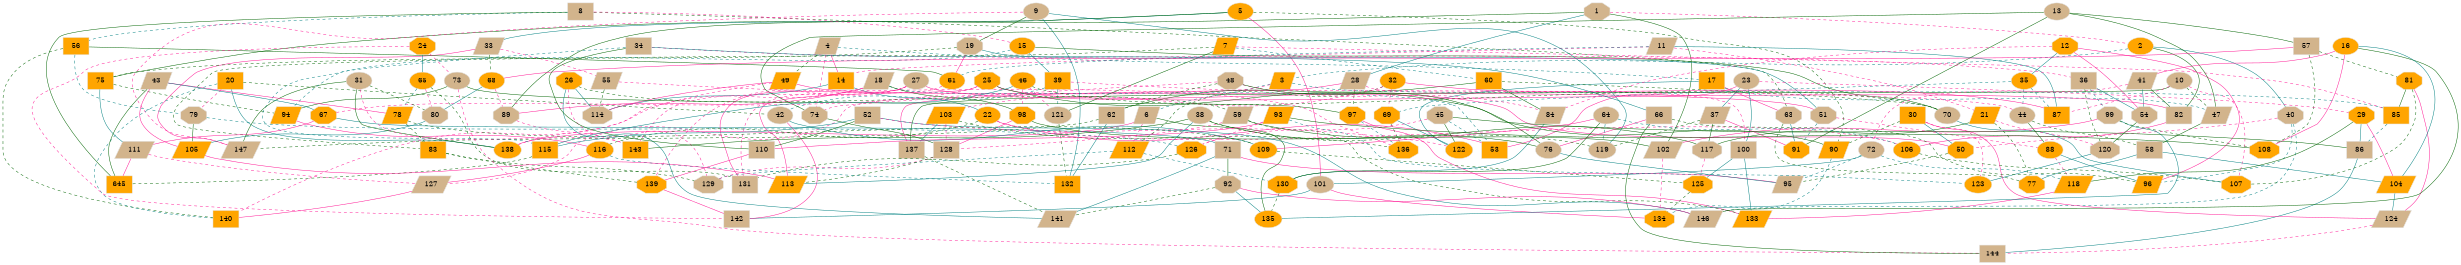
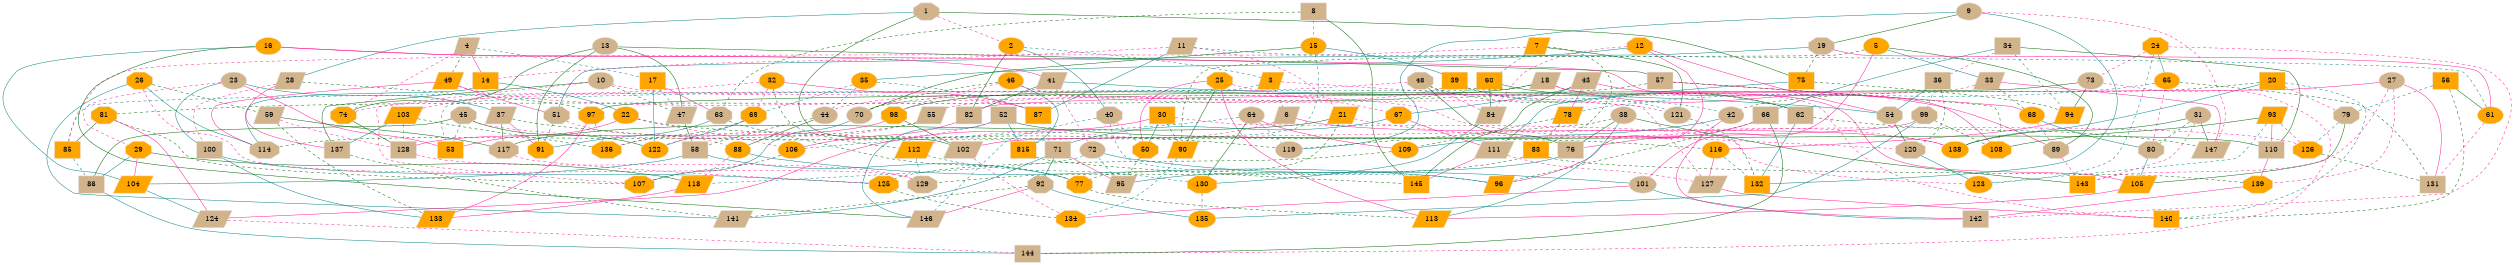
(280, 21) -> none
(815, 115) -> (343, 115)
(545, 150) -> (1023, 150)
(1548, 150) -> (1571, 150)
(1282, 157) -> none
none -> (2108, 162)
(870, 173) -> (1252, 209)
(119, 185) -> (1416, 185)
